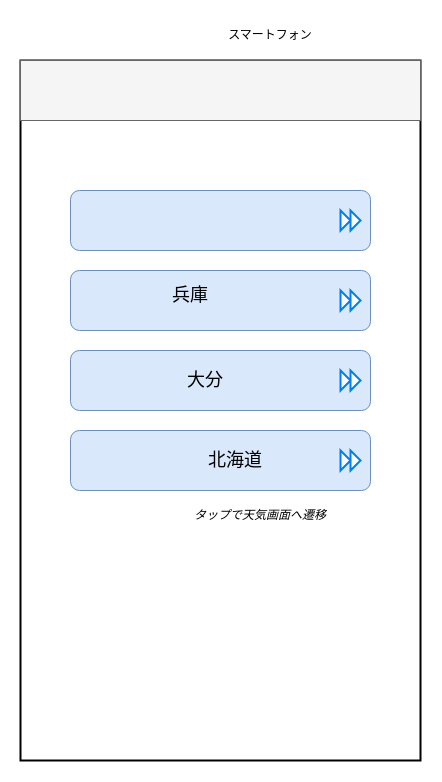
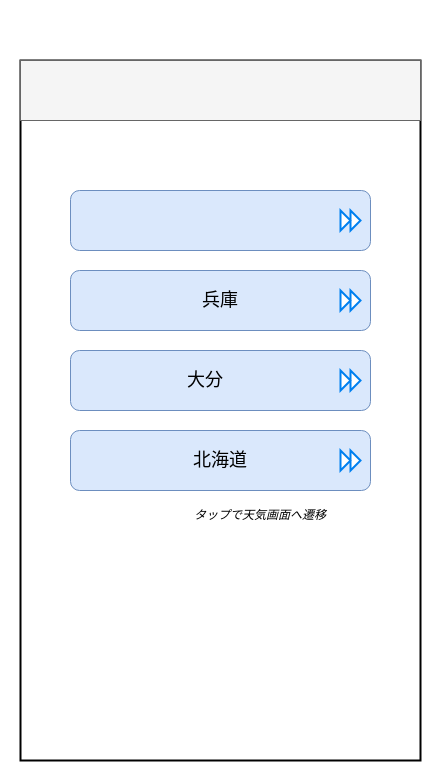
(271, 36) -> none
(191, 296) -> (221, 301)
(236, 461) -> (221, 461)
